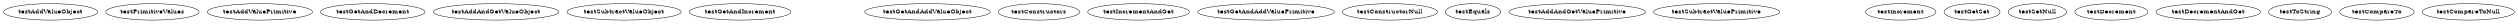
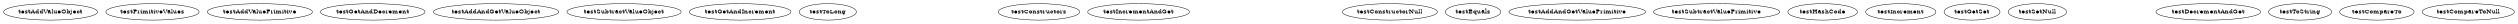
none -> (828, 12)
(927, 12) -> none
(1266, 12) -> none
none -> (1823, 12)
(2111, 12) -> none
